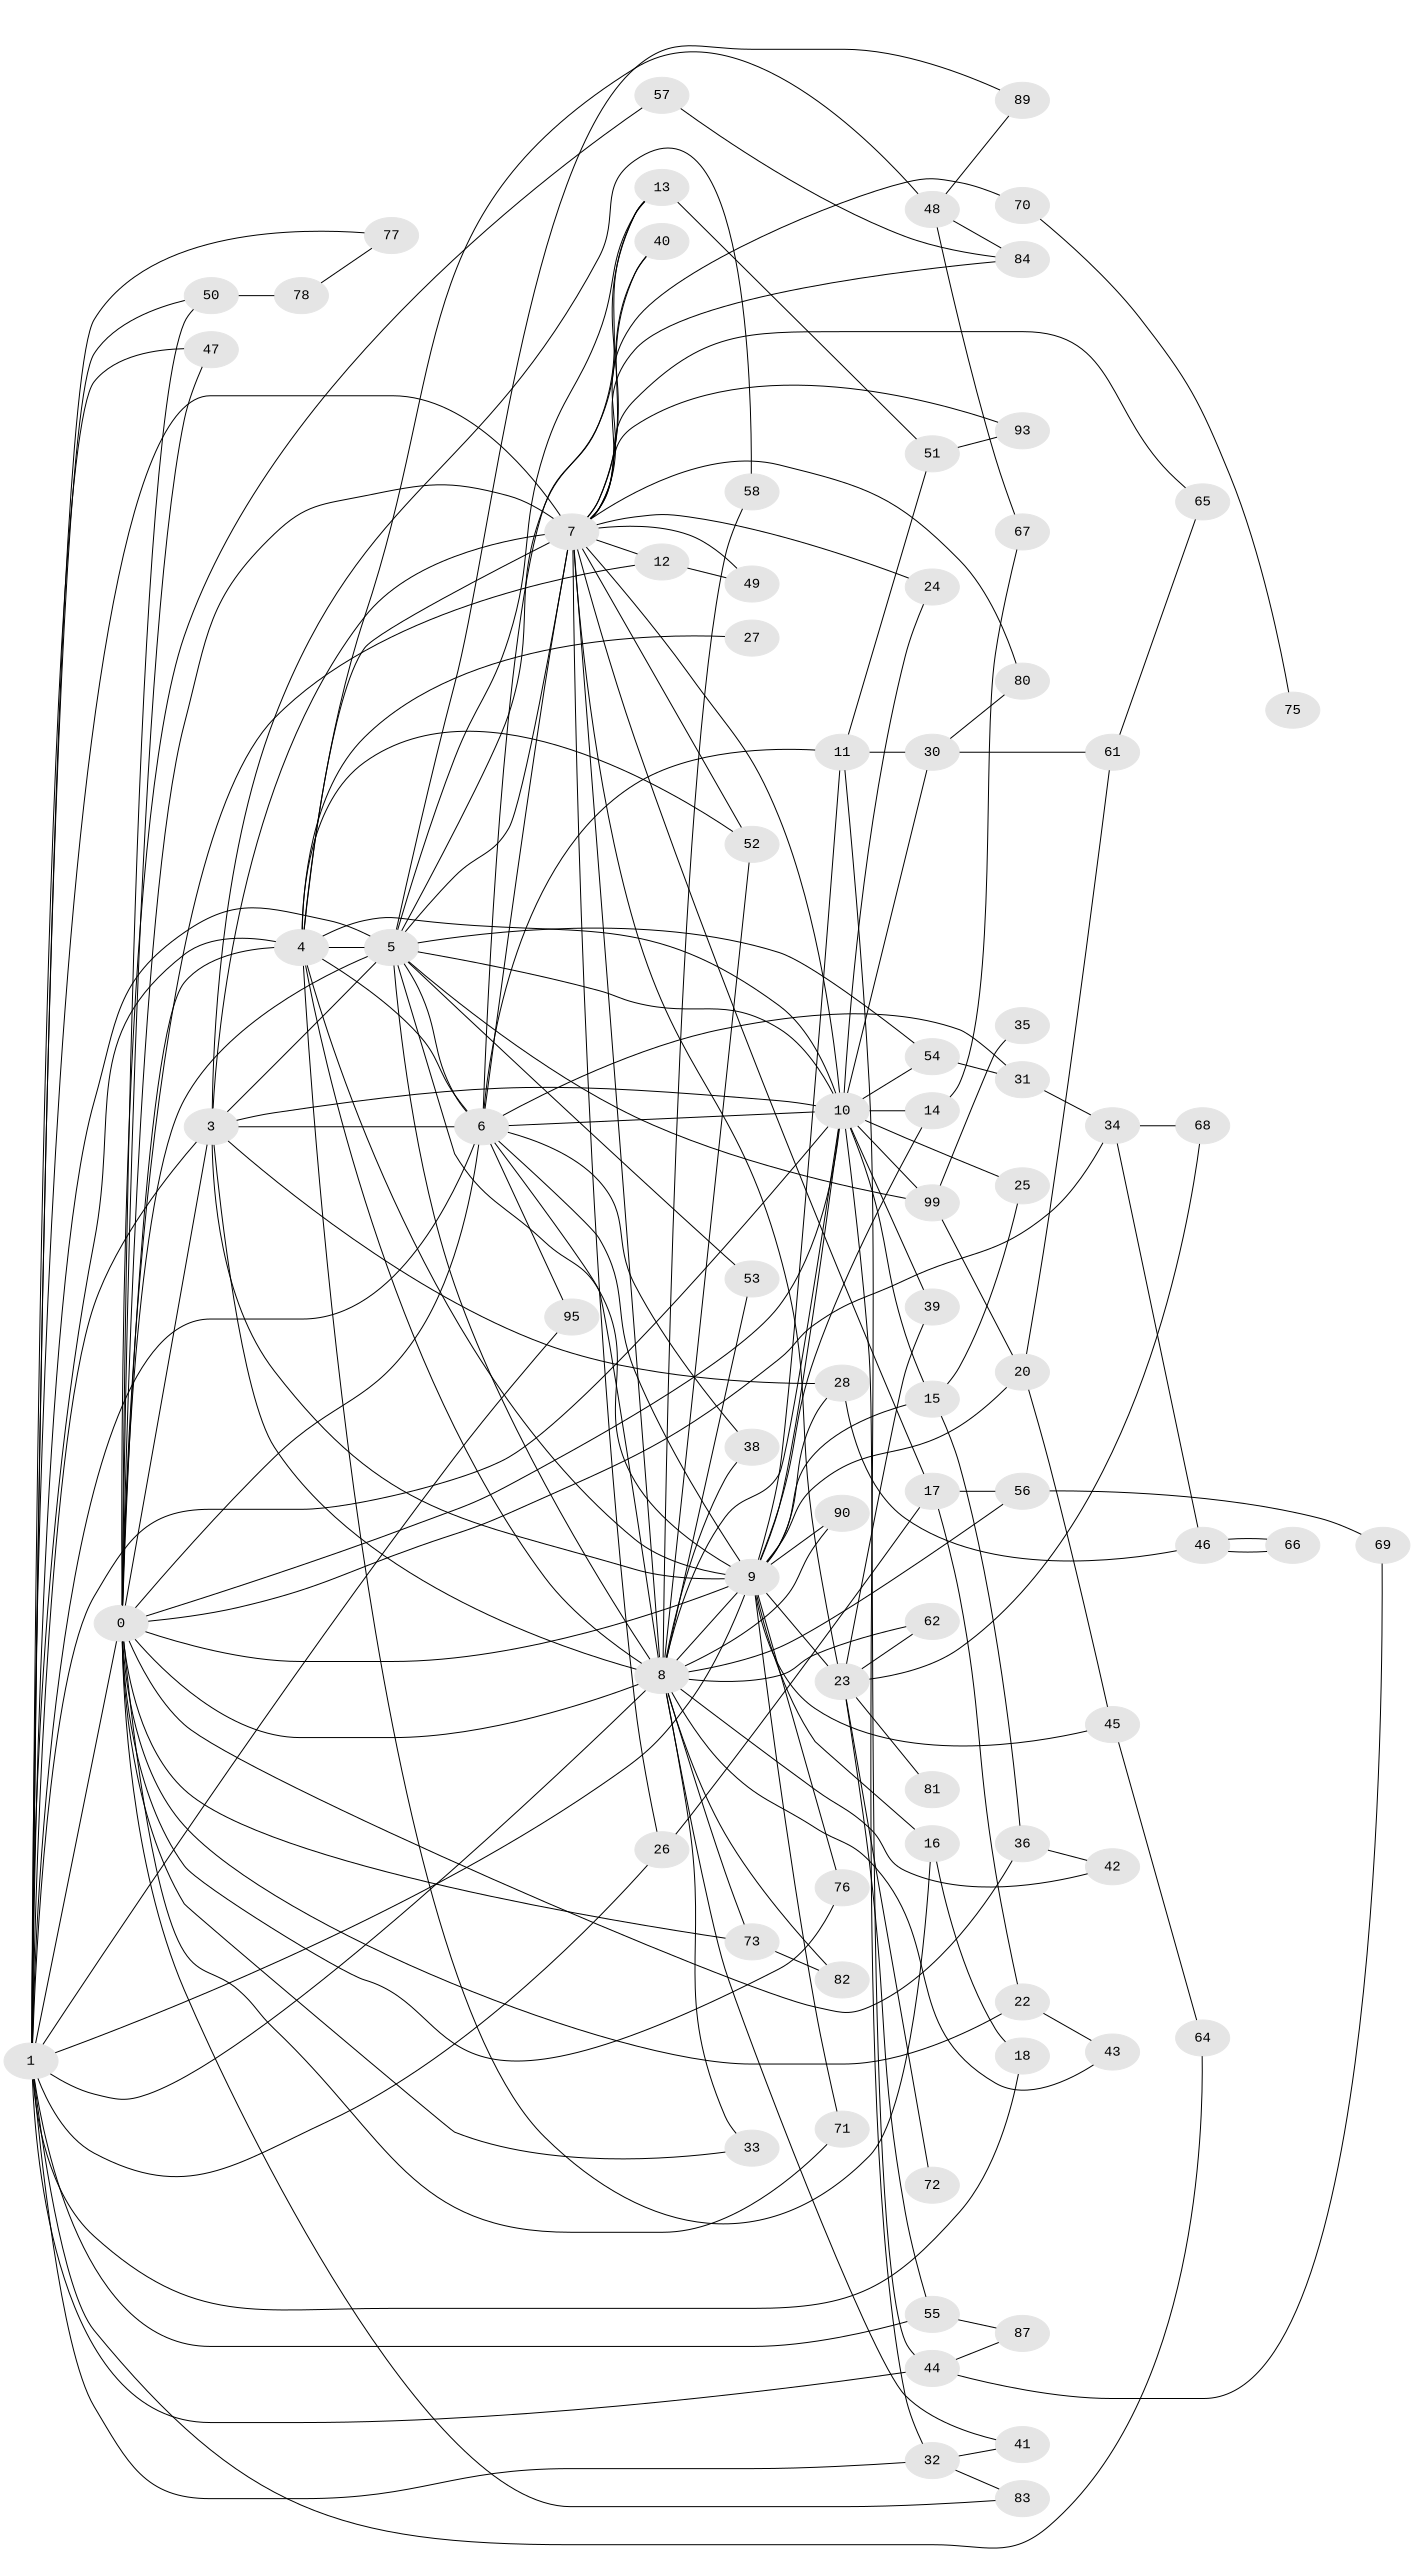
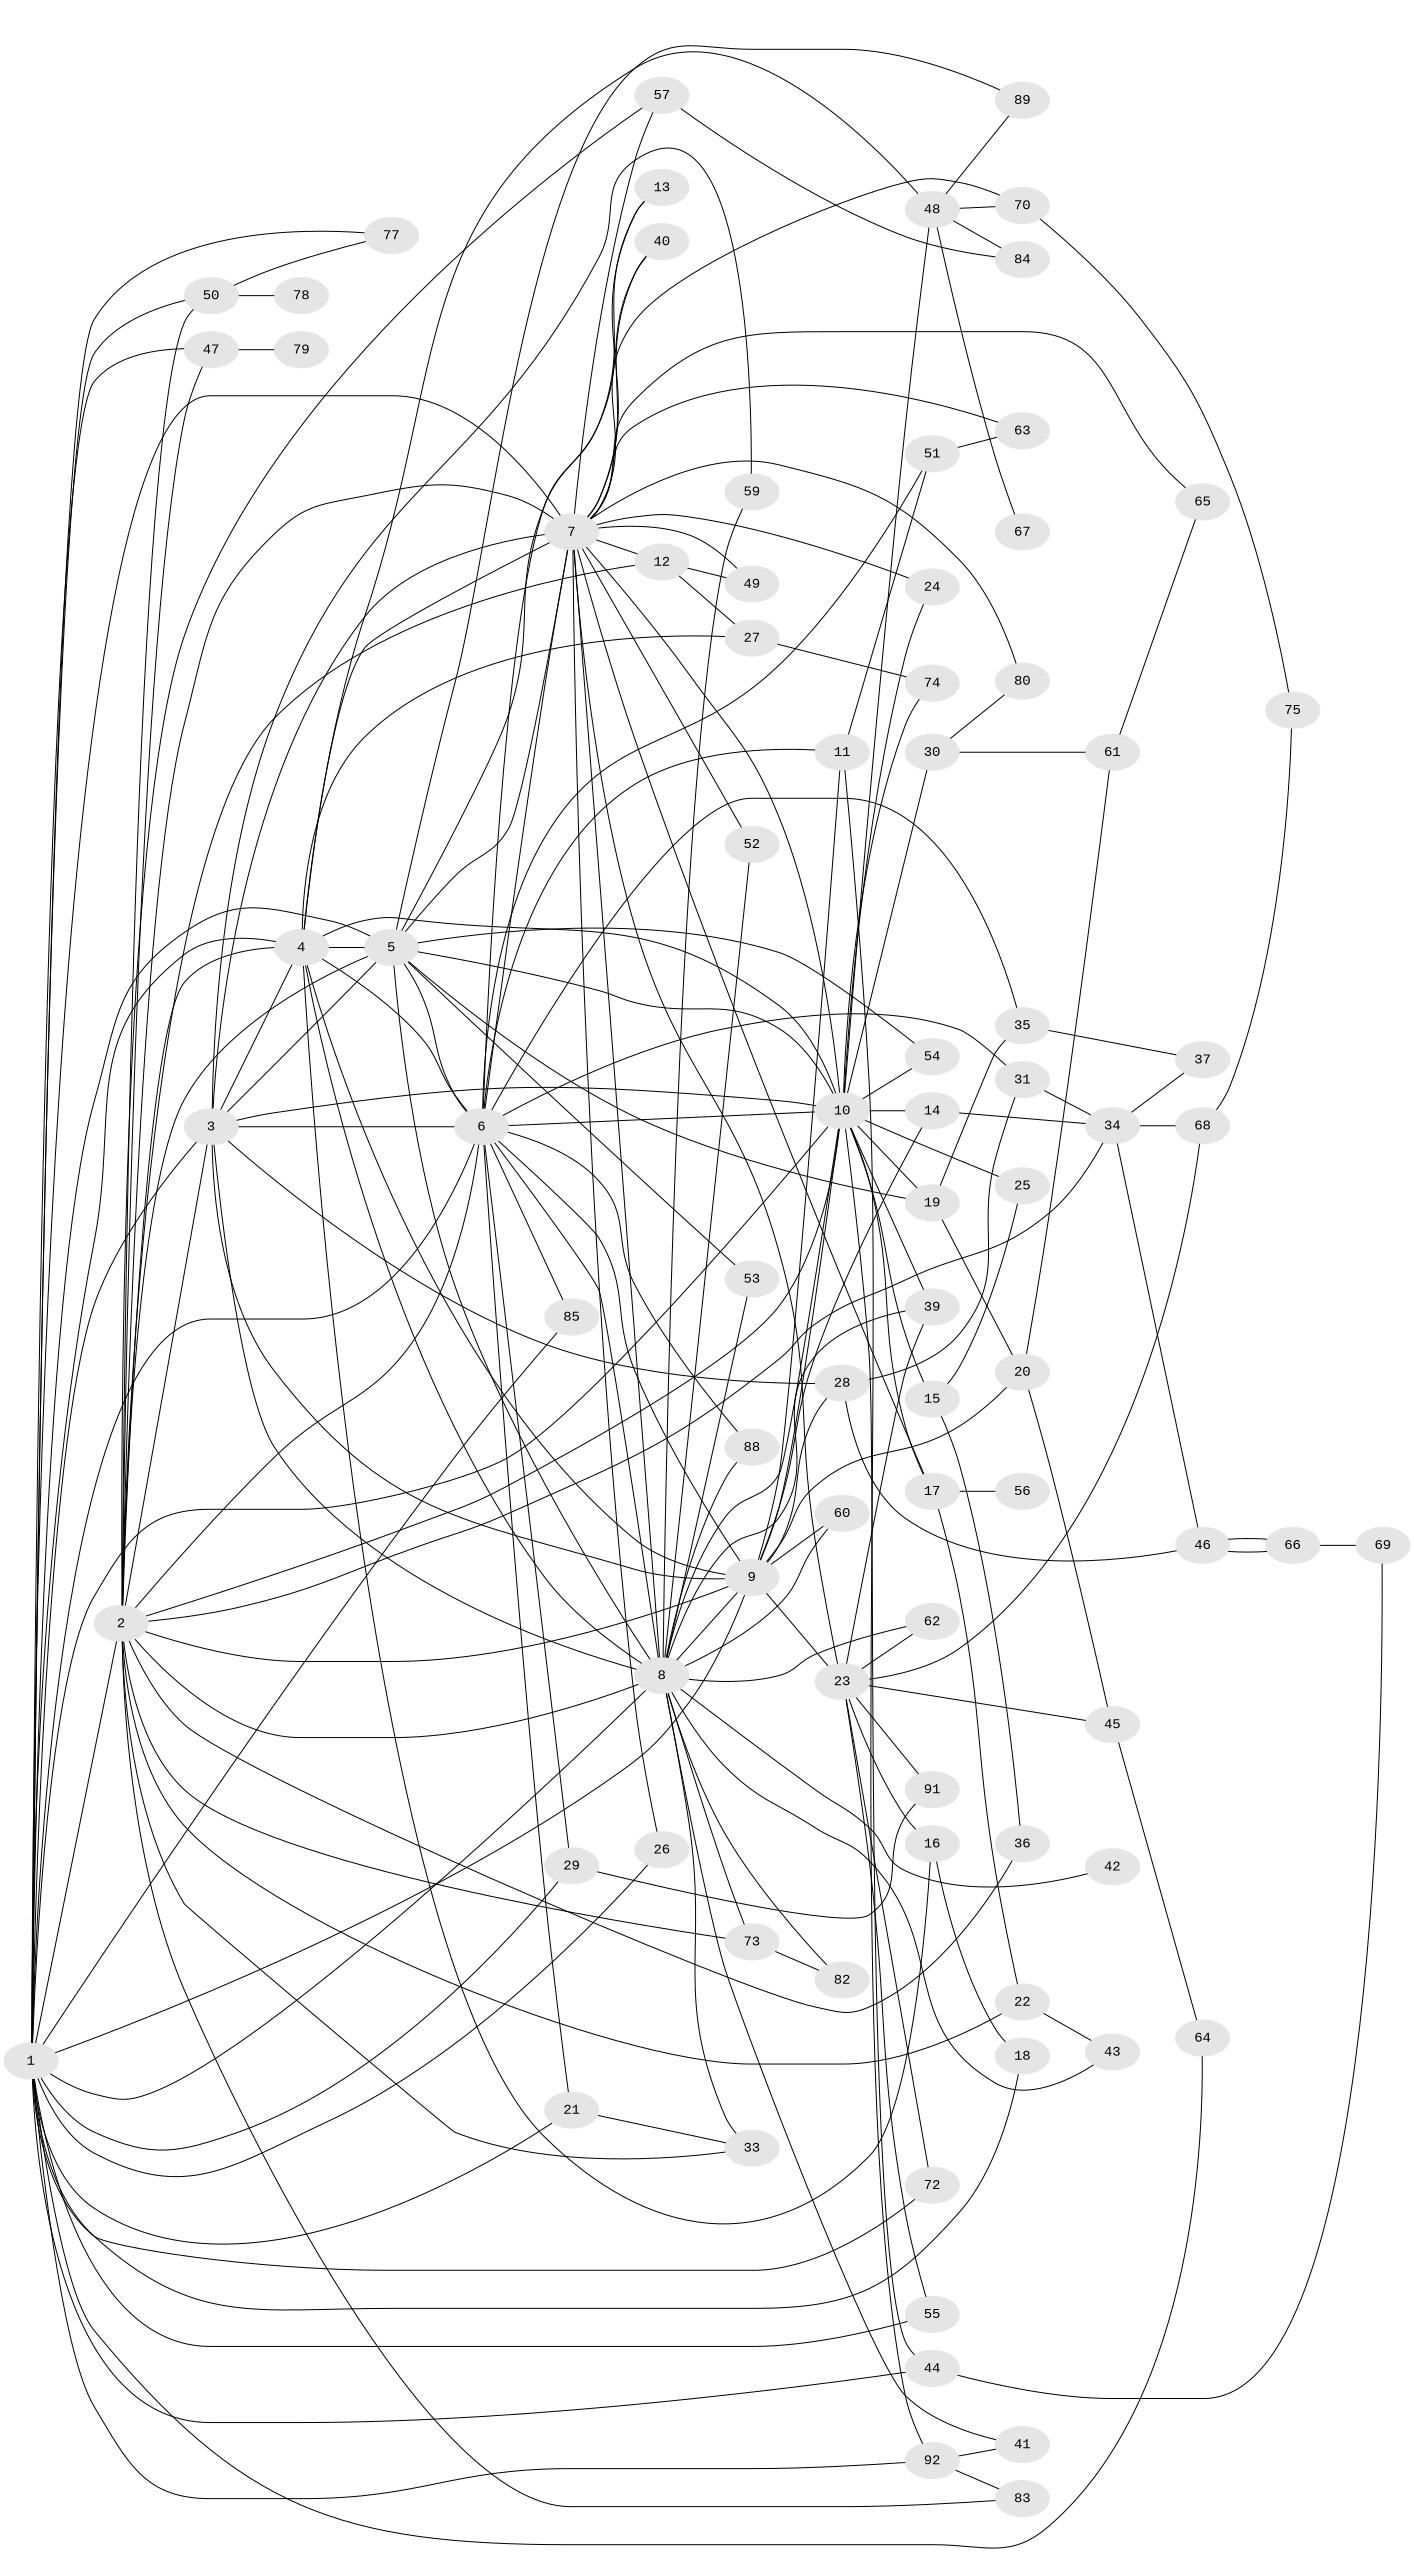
none -> (978, 207)
(346, 266) -> (299, 260)
(722, 308) -> (602, 311)
(797, 321) -> (619, 761)
none -> (301, 350)
(1022, 431) -> (1022, 431)
(752, 492) -> (752, 492)
(528, 527) -> none
none -> (707, 600)
none -> (882, 660)
none -> (932, 683)
(479, 733) -> (256, 1037)
(891, 752) -> none
none -> (736, 803)
(988, 825) -> (1022, 1118)
none -> (1273, 923)
none -> (1203, 1060)
(977, 1068) -> (988, 1269)
(932, 1203) -> (932, 1203)
(576, 1264) -> none
(572, 1317) -> (572, 1317)
(752, 1447) -> (752, 1447)
(813, 1455) -> none
(1208, 1499) -> (1338, 1545)
(842, 1513) -> (842, 1513)
(121, 1623) -> (121, 1623)
(823, 1624) -> (759, 1533)
(824, 1639) -> (887, 1301)
(808, 1731) -> (880, 1774)
(864, 1731) -> (983, 1704)
(932, 1790) -> (932, 1790)
(1068, 1855) -> none
none -> (572, 1866)
(842, 1888) -> none
none -> (572, 2110)
(842, 2129) -> none
none -> (425, 2270)
(1022, 2333) -> none
(932, 2461) -> (932, 2461)
